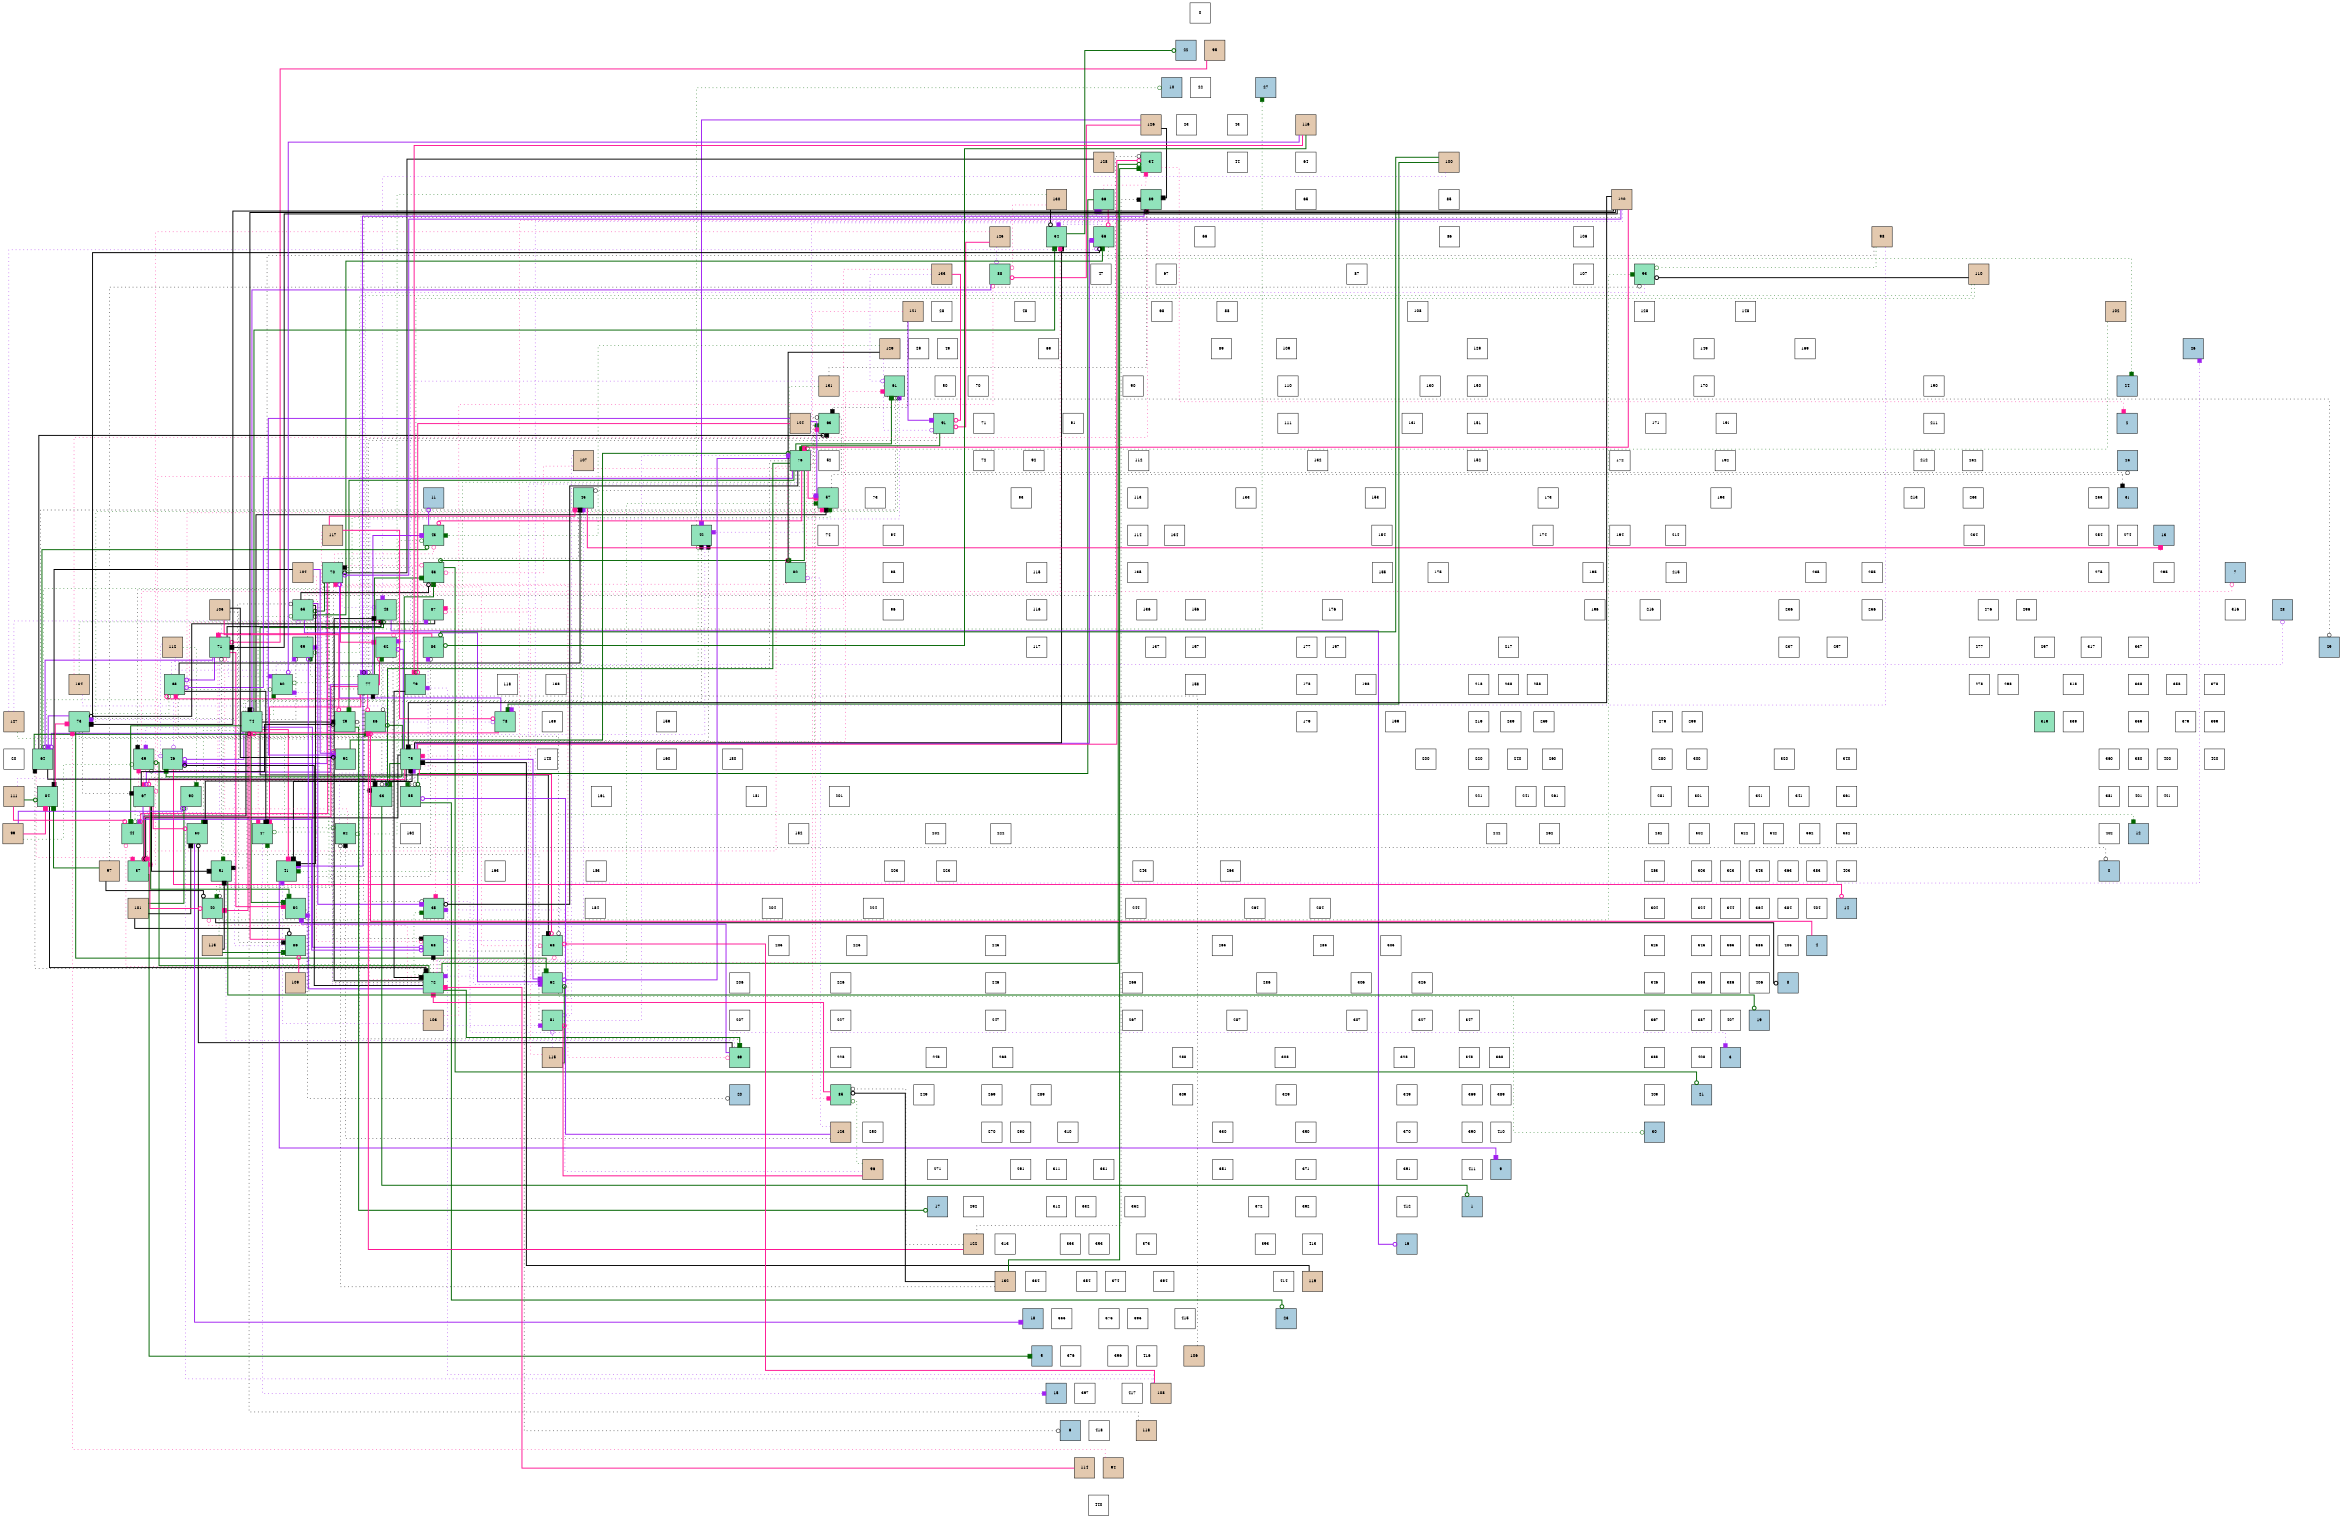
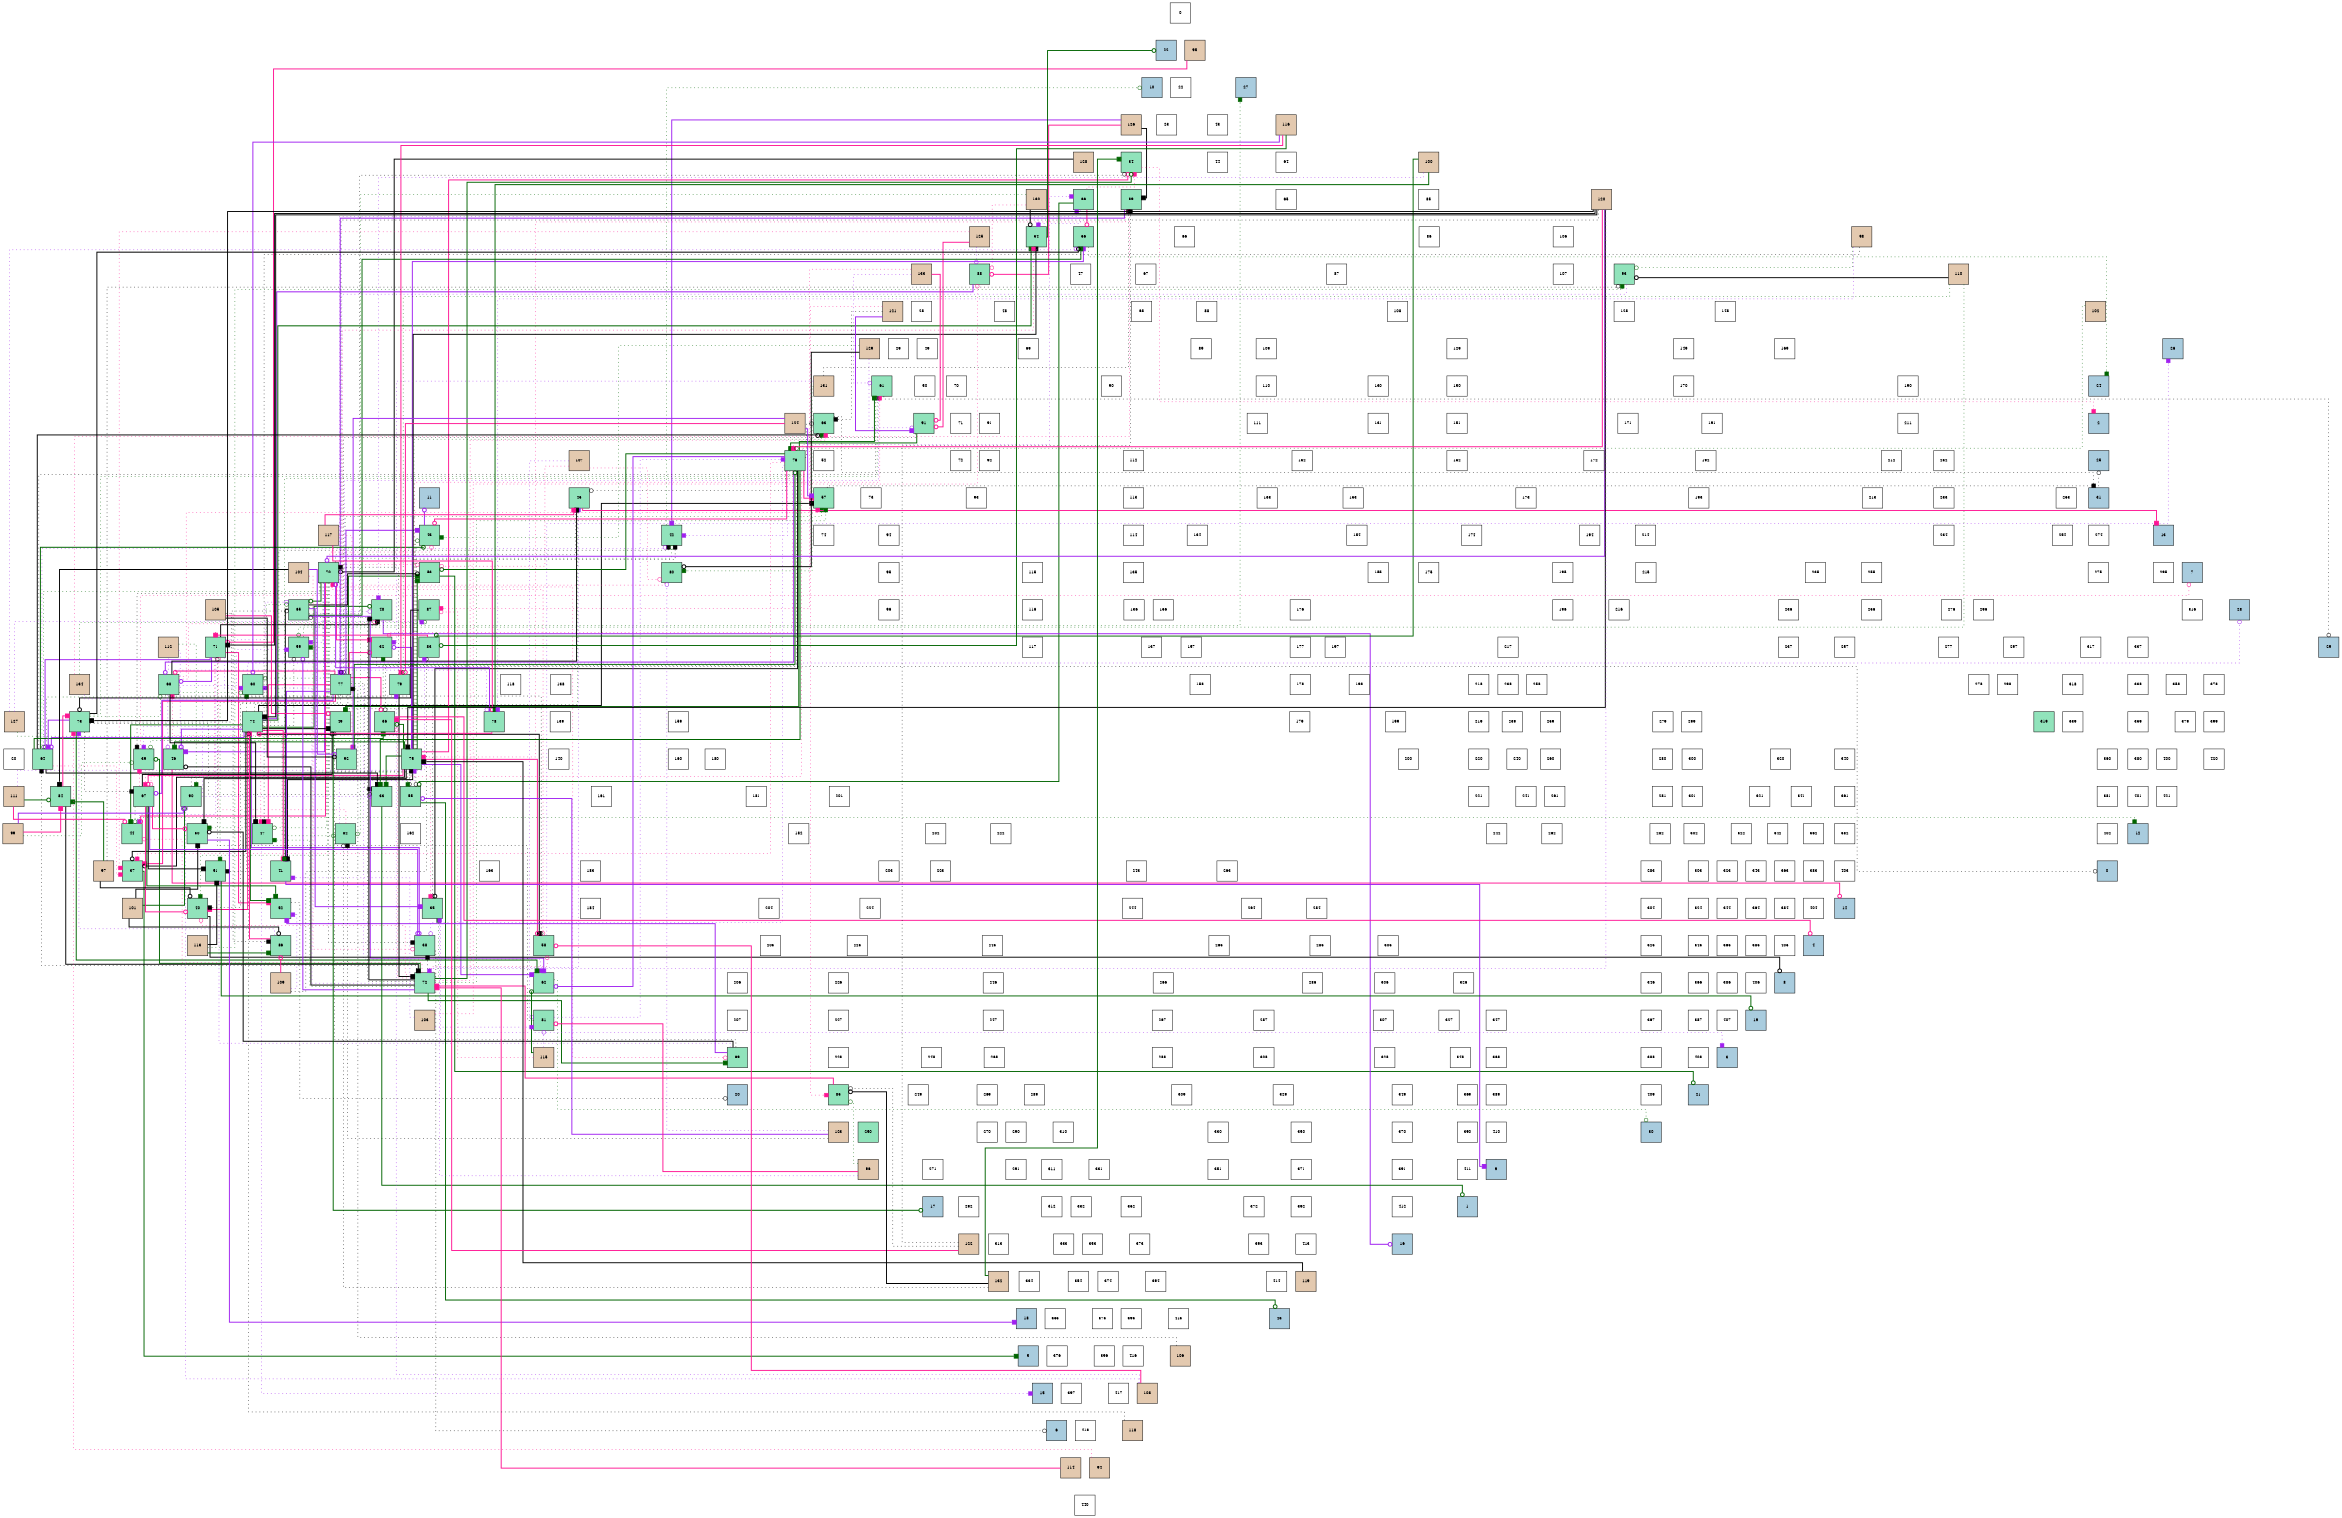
(479, 439) -> none
(332, 834) -> (240, 765)
(1005, 921) -> (1006, 920)
(873, 1132) -> (868, 1132)
